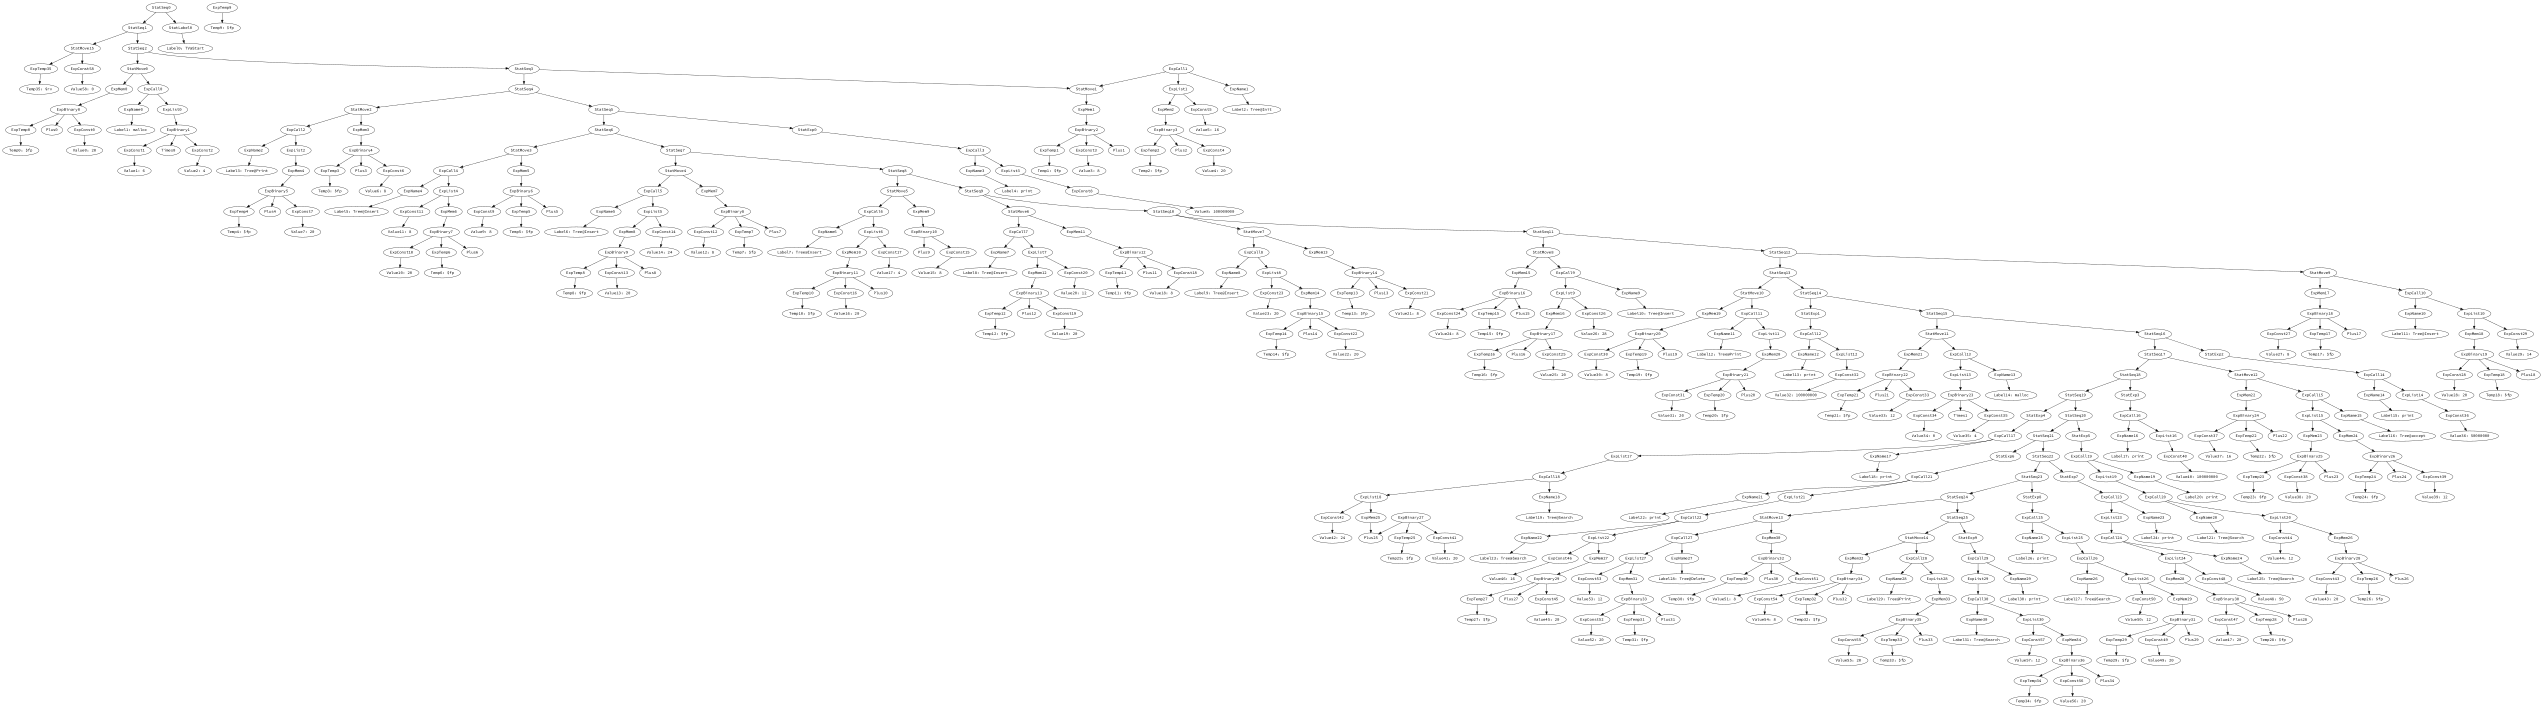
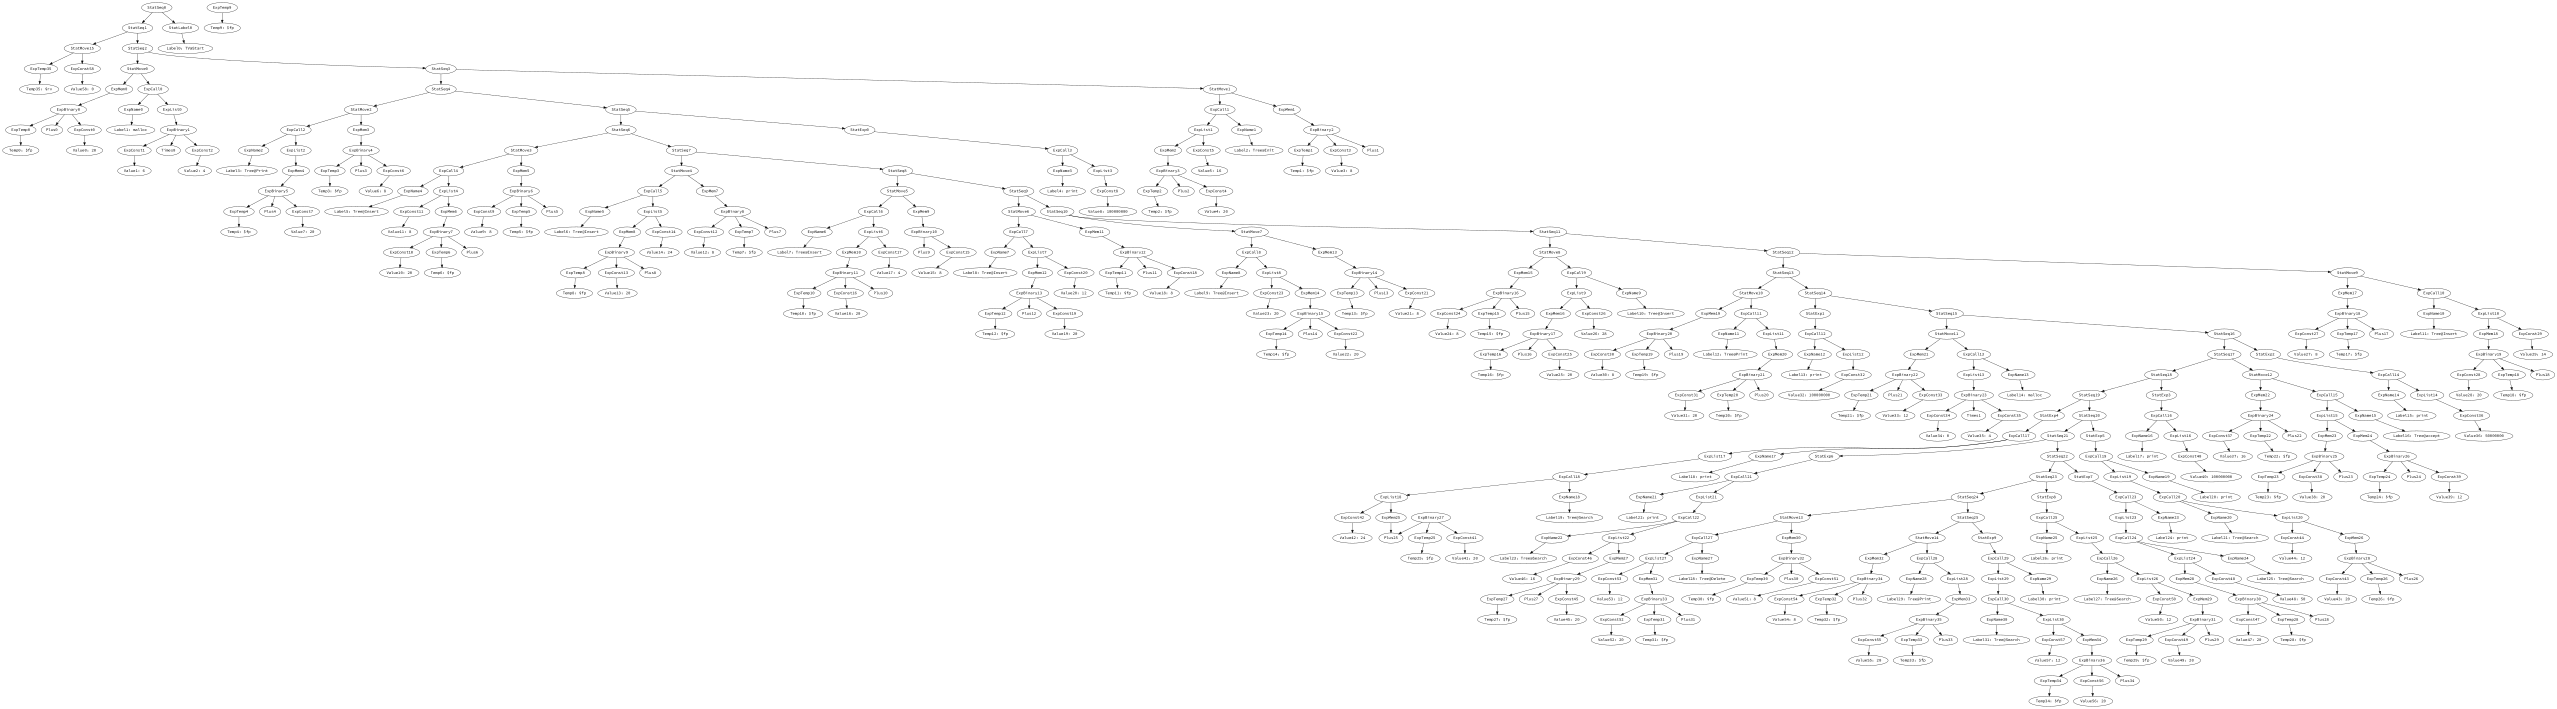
(1134, 79) -> (1220, 98)
